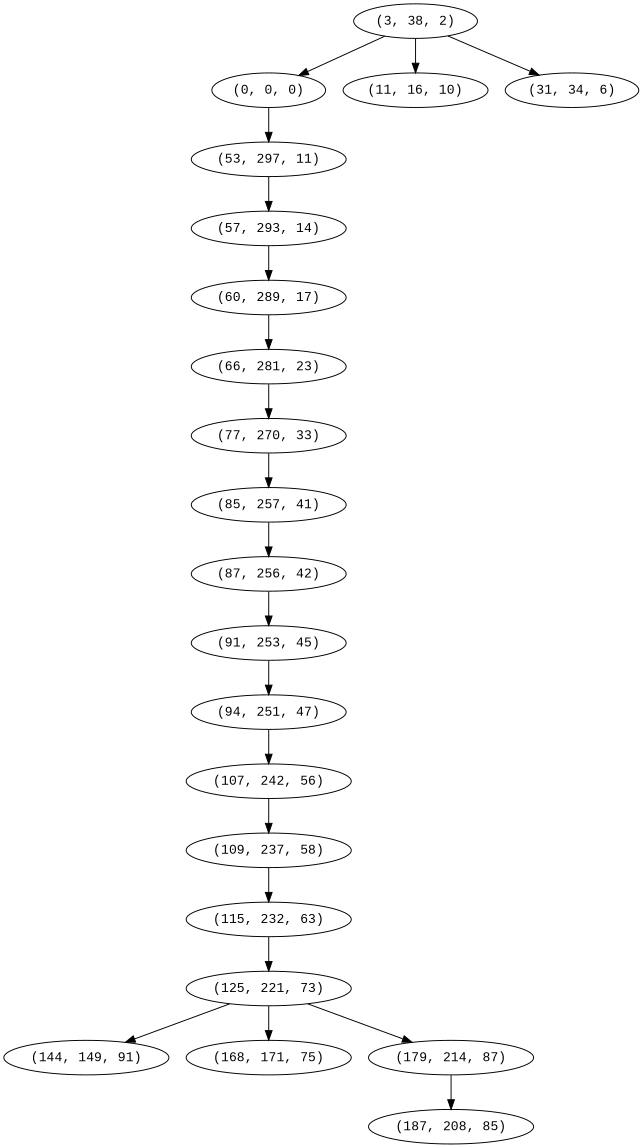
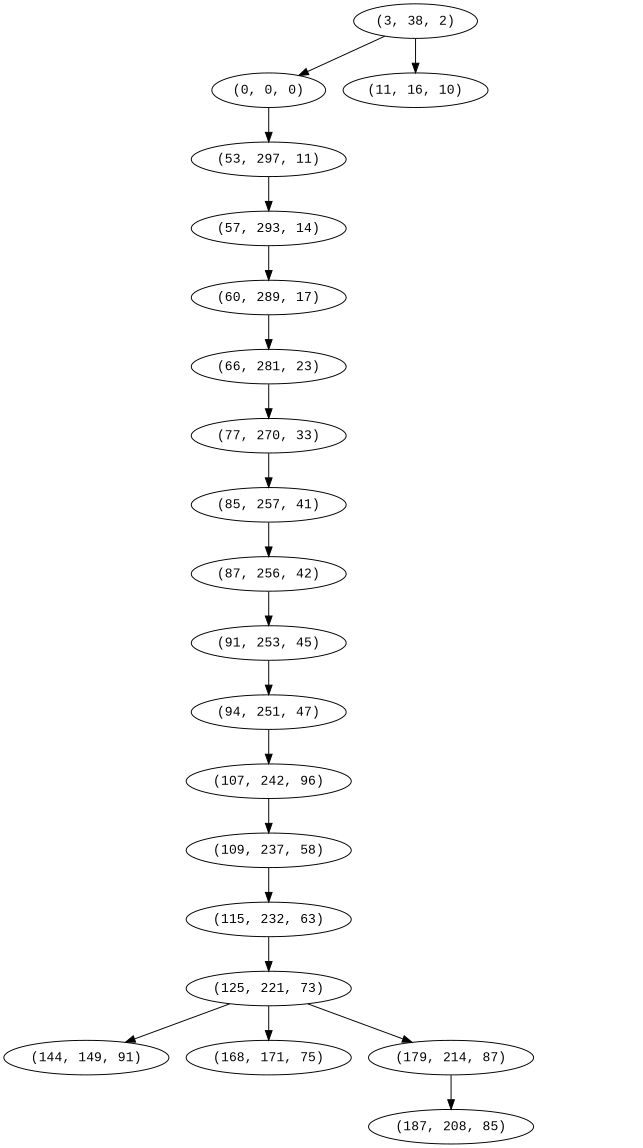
(572, 90) -> none
(269, 781) -> (269, 781)
